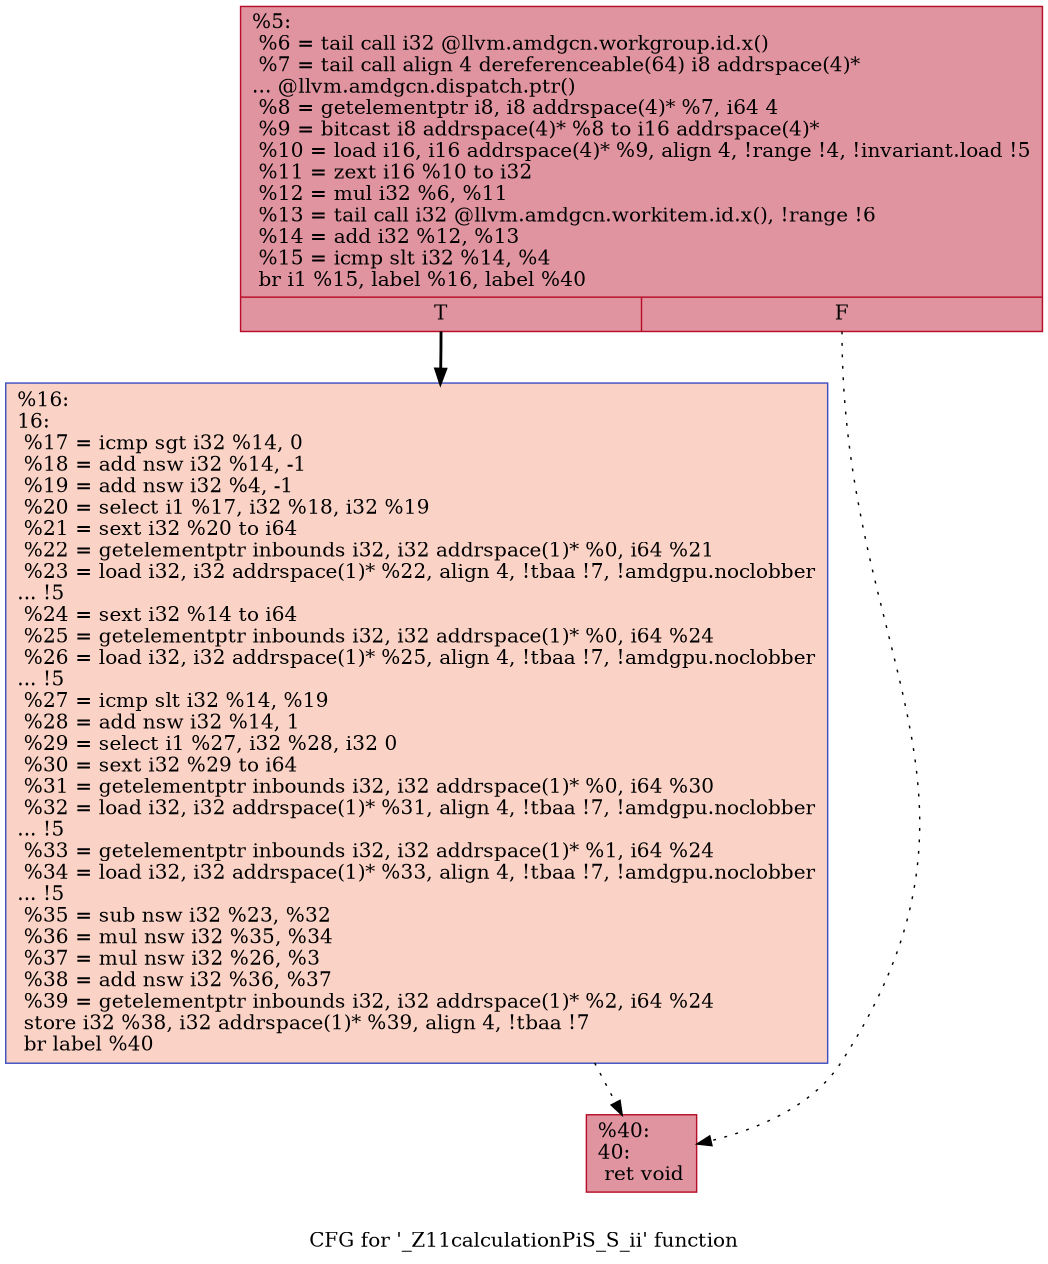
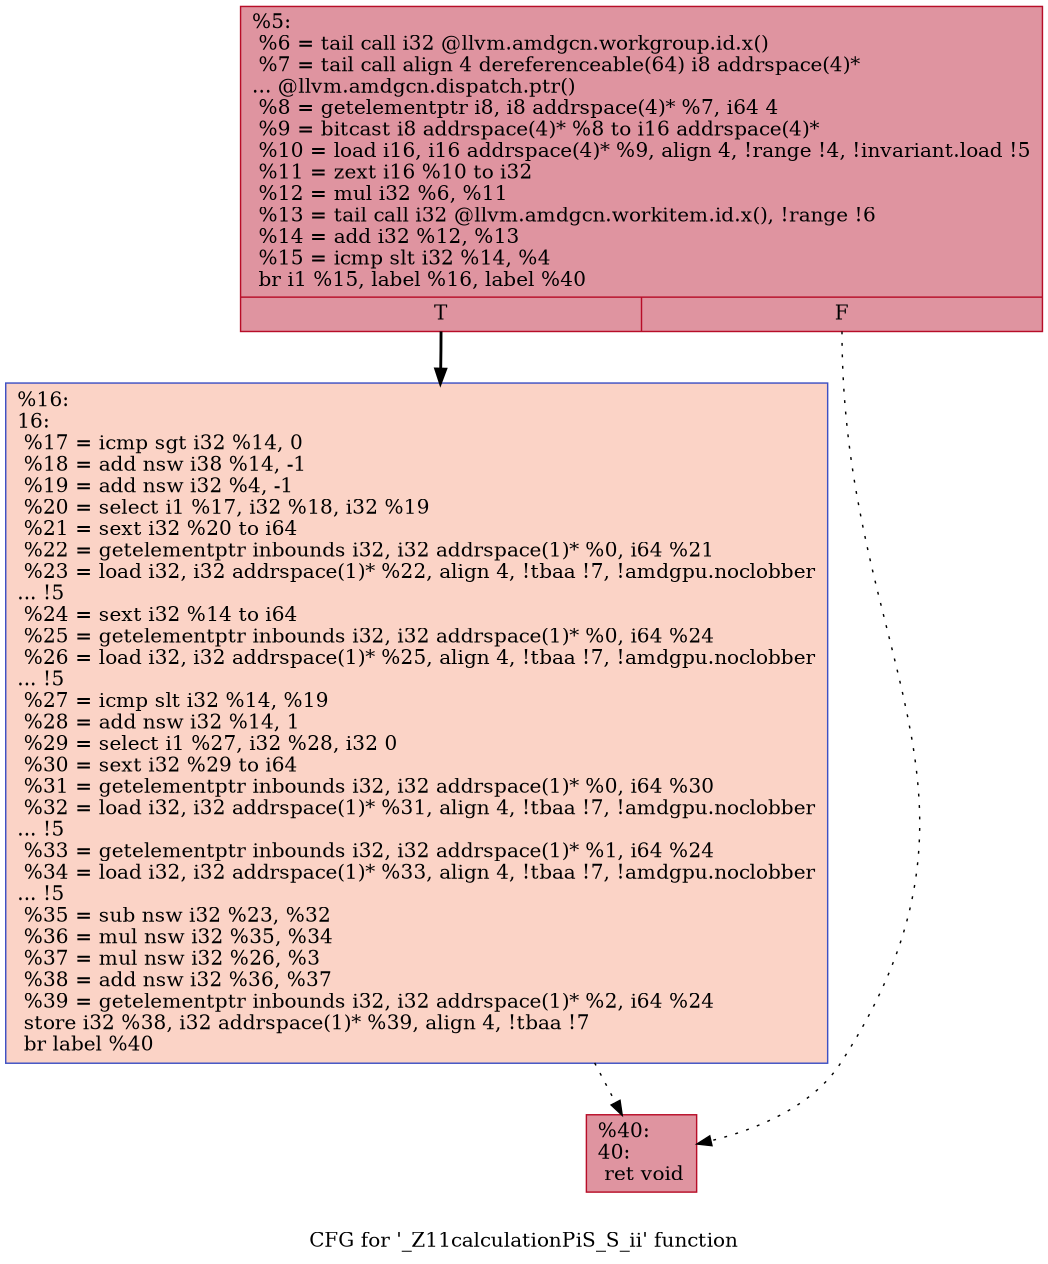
(162, 465) -> (162, 465)
